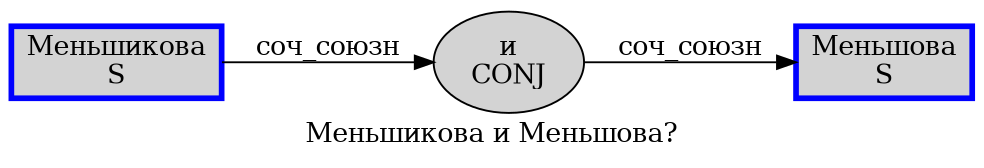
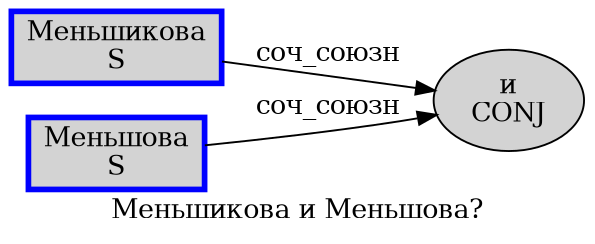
(680, 62) -> (311, 133)
